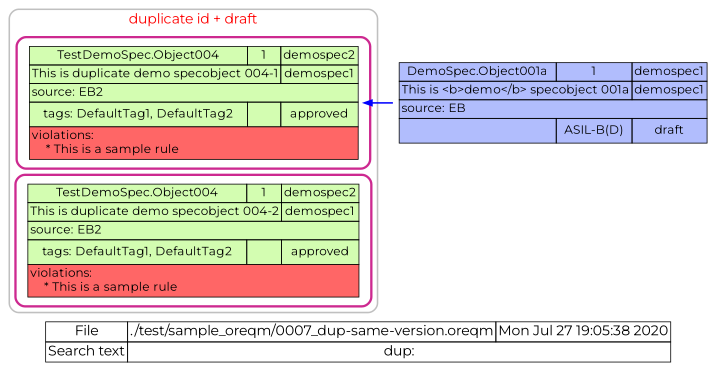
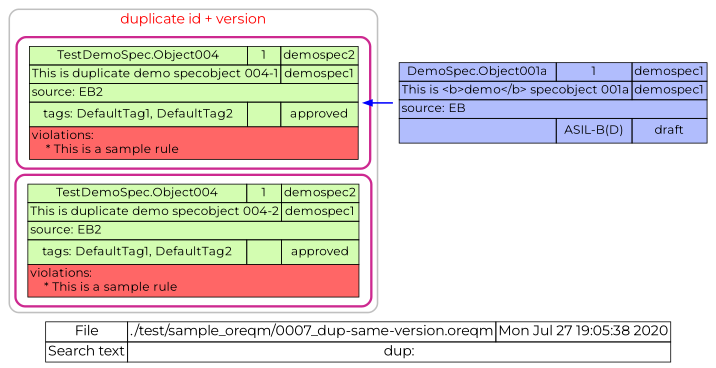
(193, 20) -> (193, 20)
